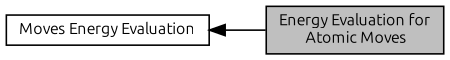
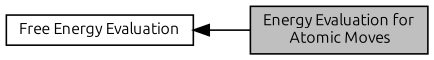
(108, 30) -> (100, 30)
